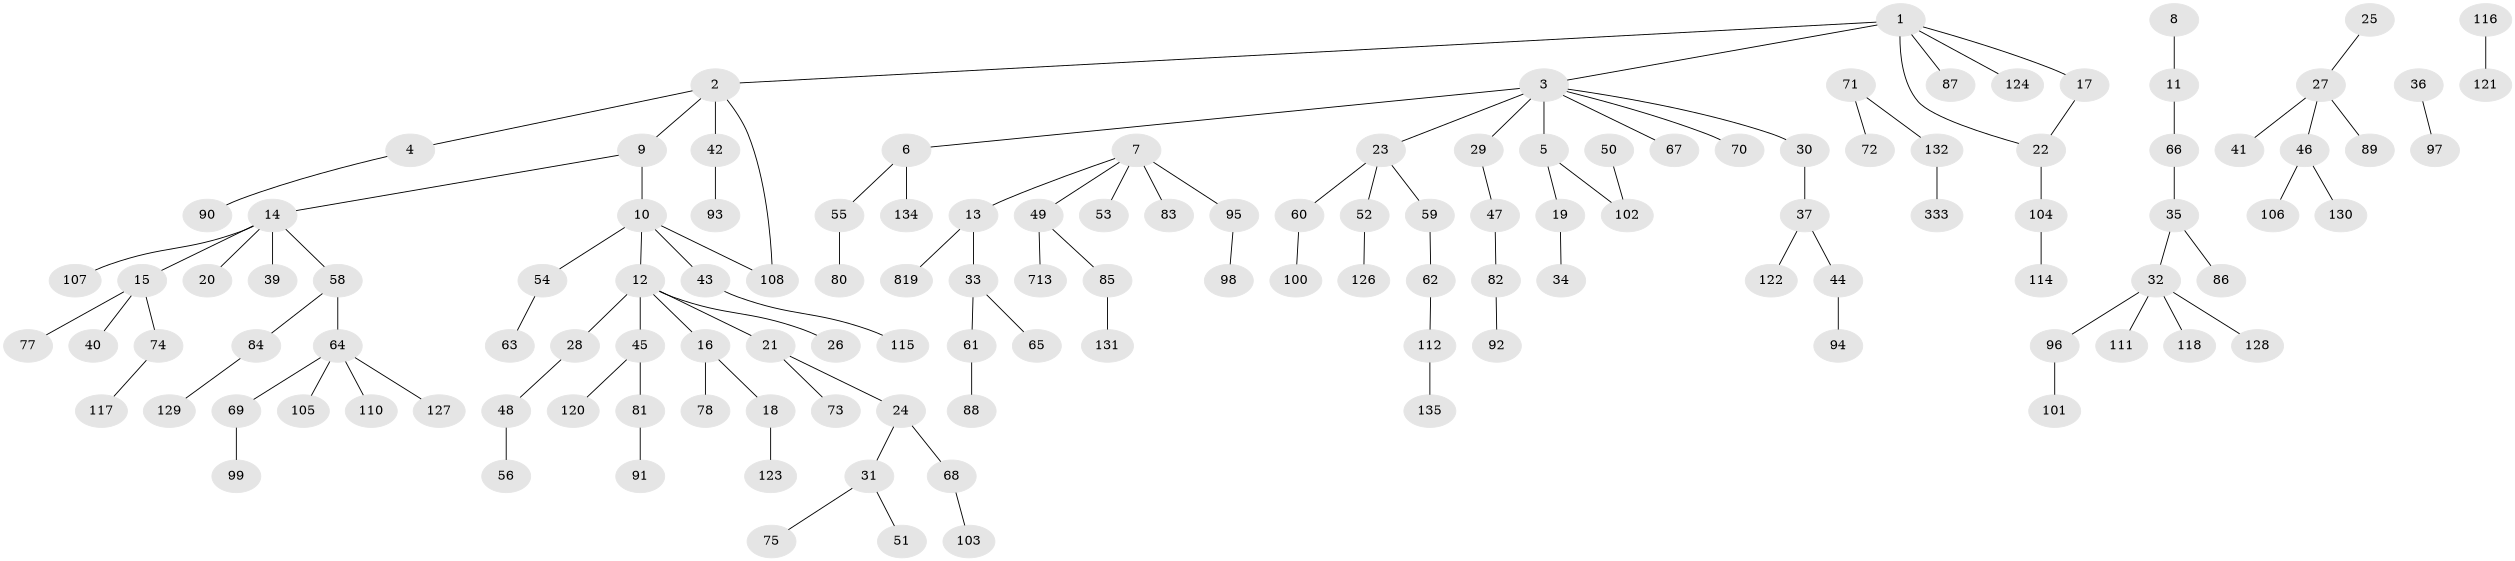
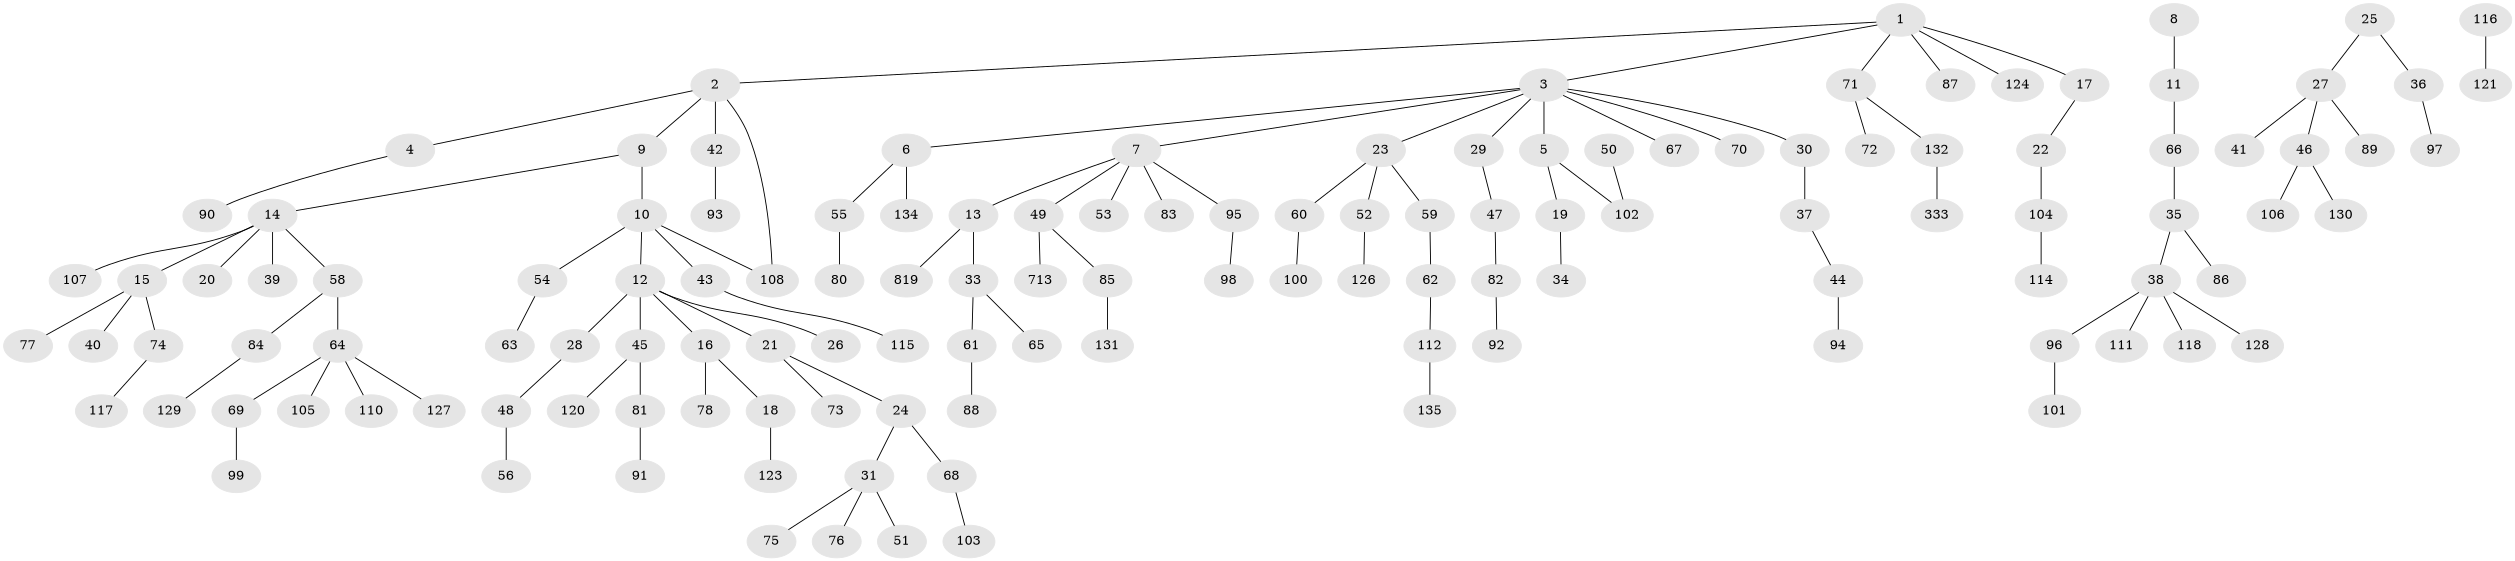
none -> (2394, 53)
(1935, 113) -> (1876, 53)
none -> (1340, 118)
(1771, 281) -> none
(2156, 281) -> (2156, 281)
none -> (837, 542)
